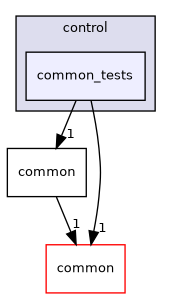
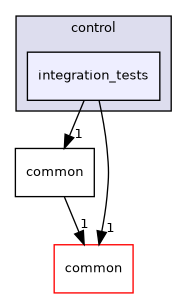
(86, 76) -> (94, 76)
